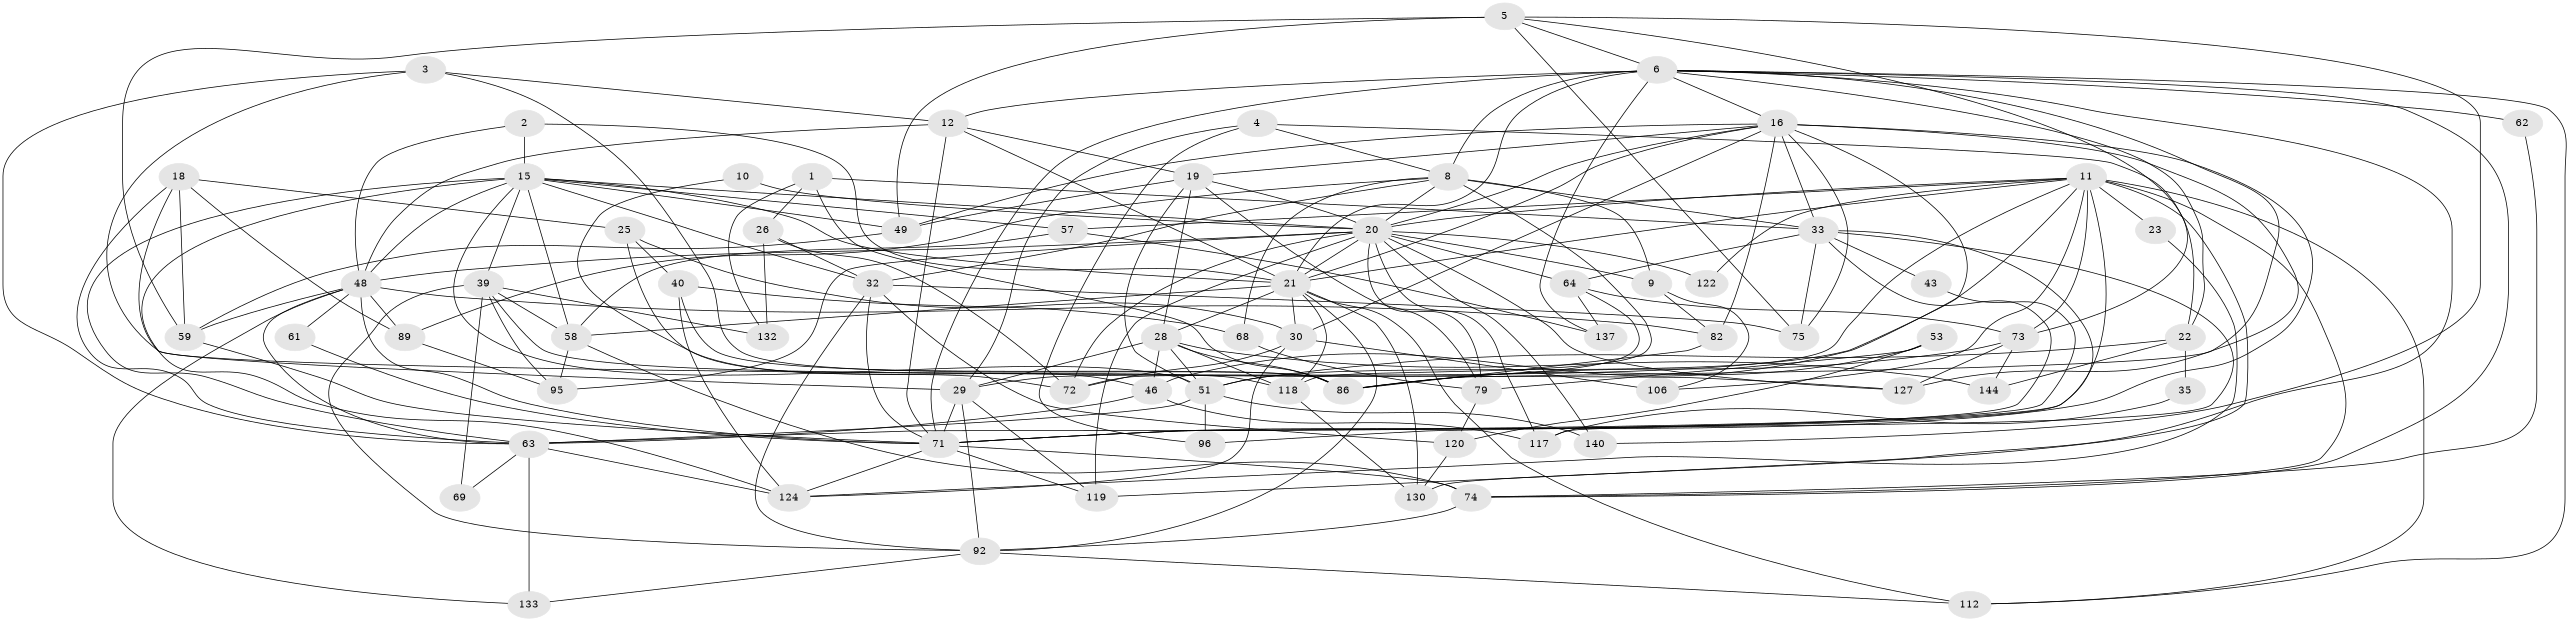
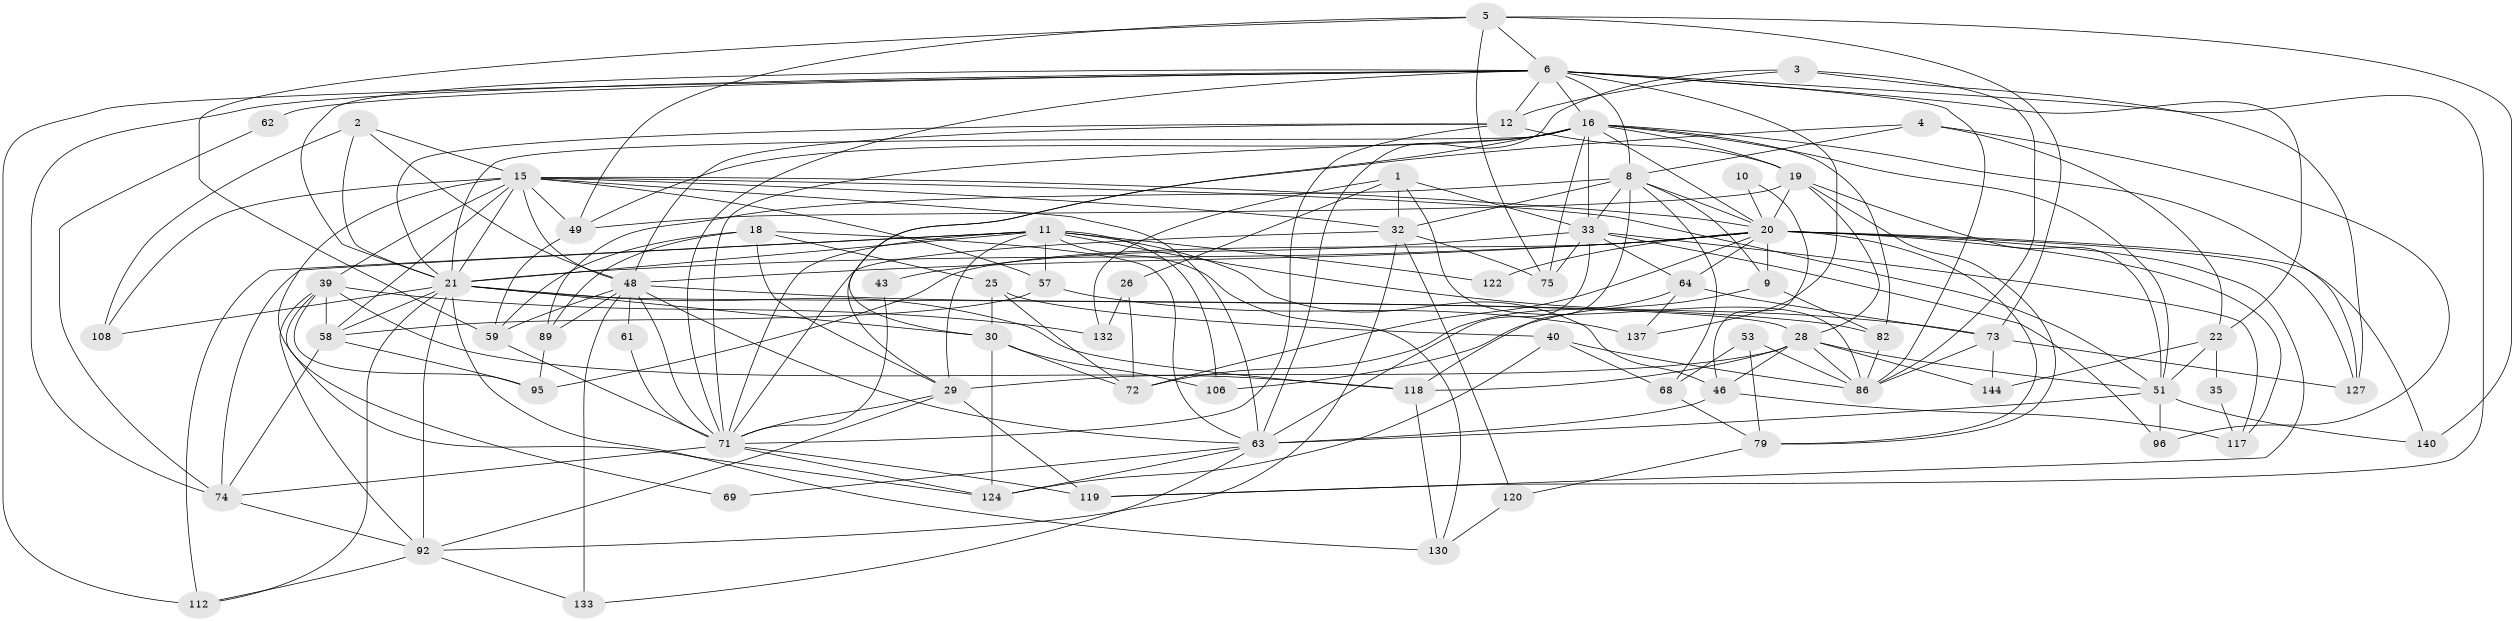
(1729, 195) -> none
(2156, 230) -> none
(822, 259) -> (1398, 204)
none -> (102, 337)
(1700, 402) -> (1707, 364)
